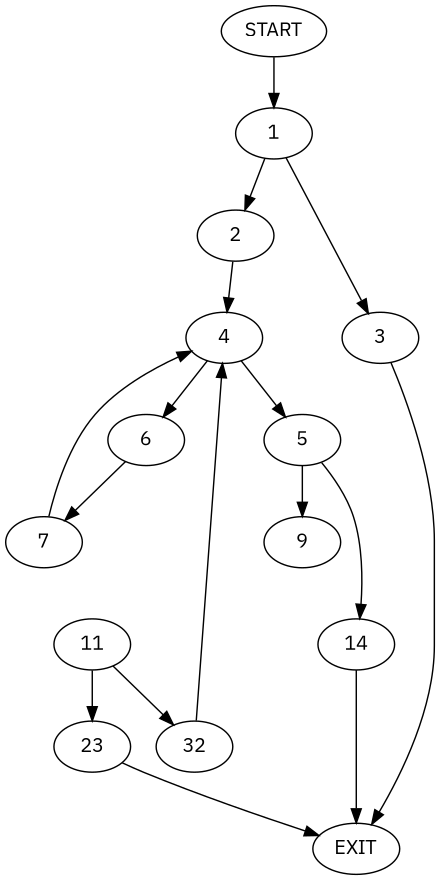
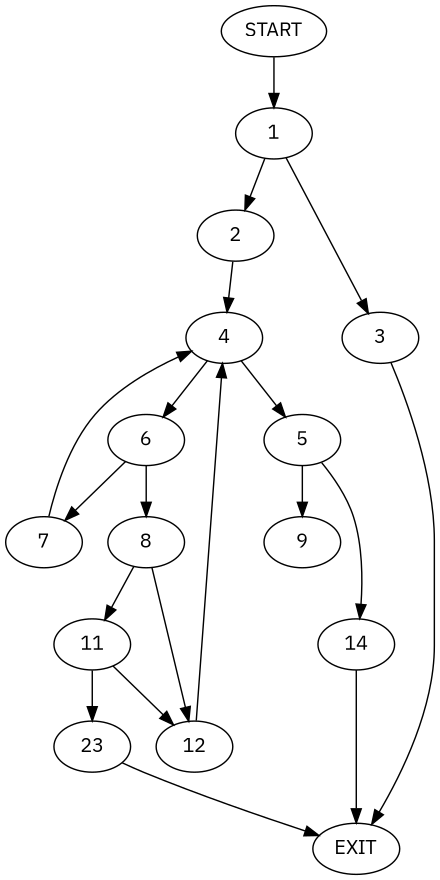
none -> (146, 542)
(194, 747) -> (194, 747)
